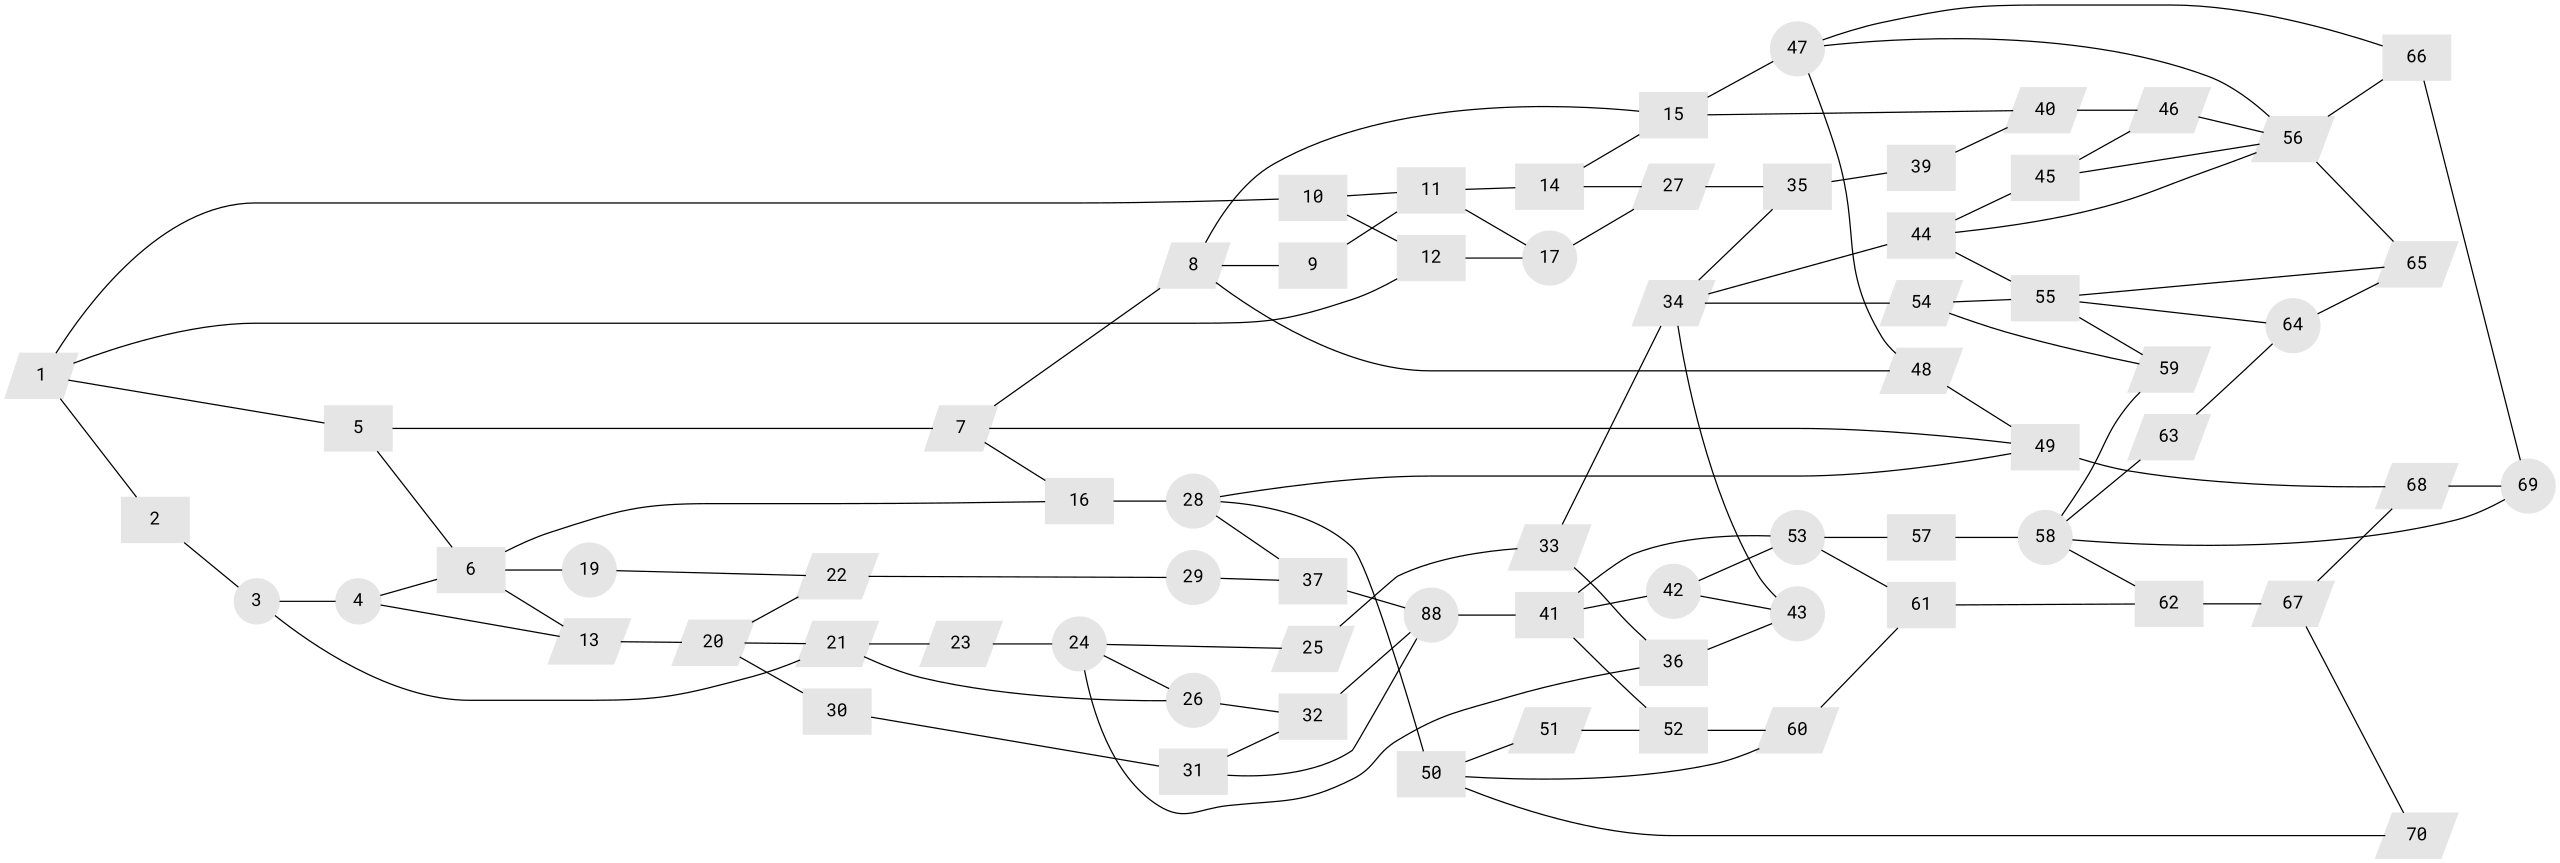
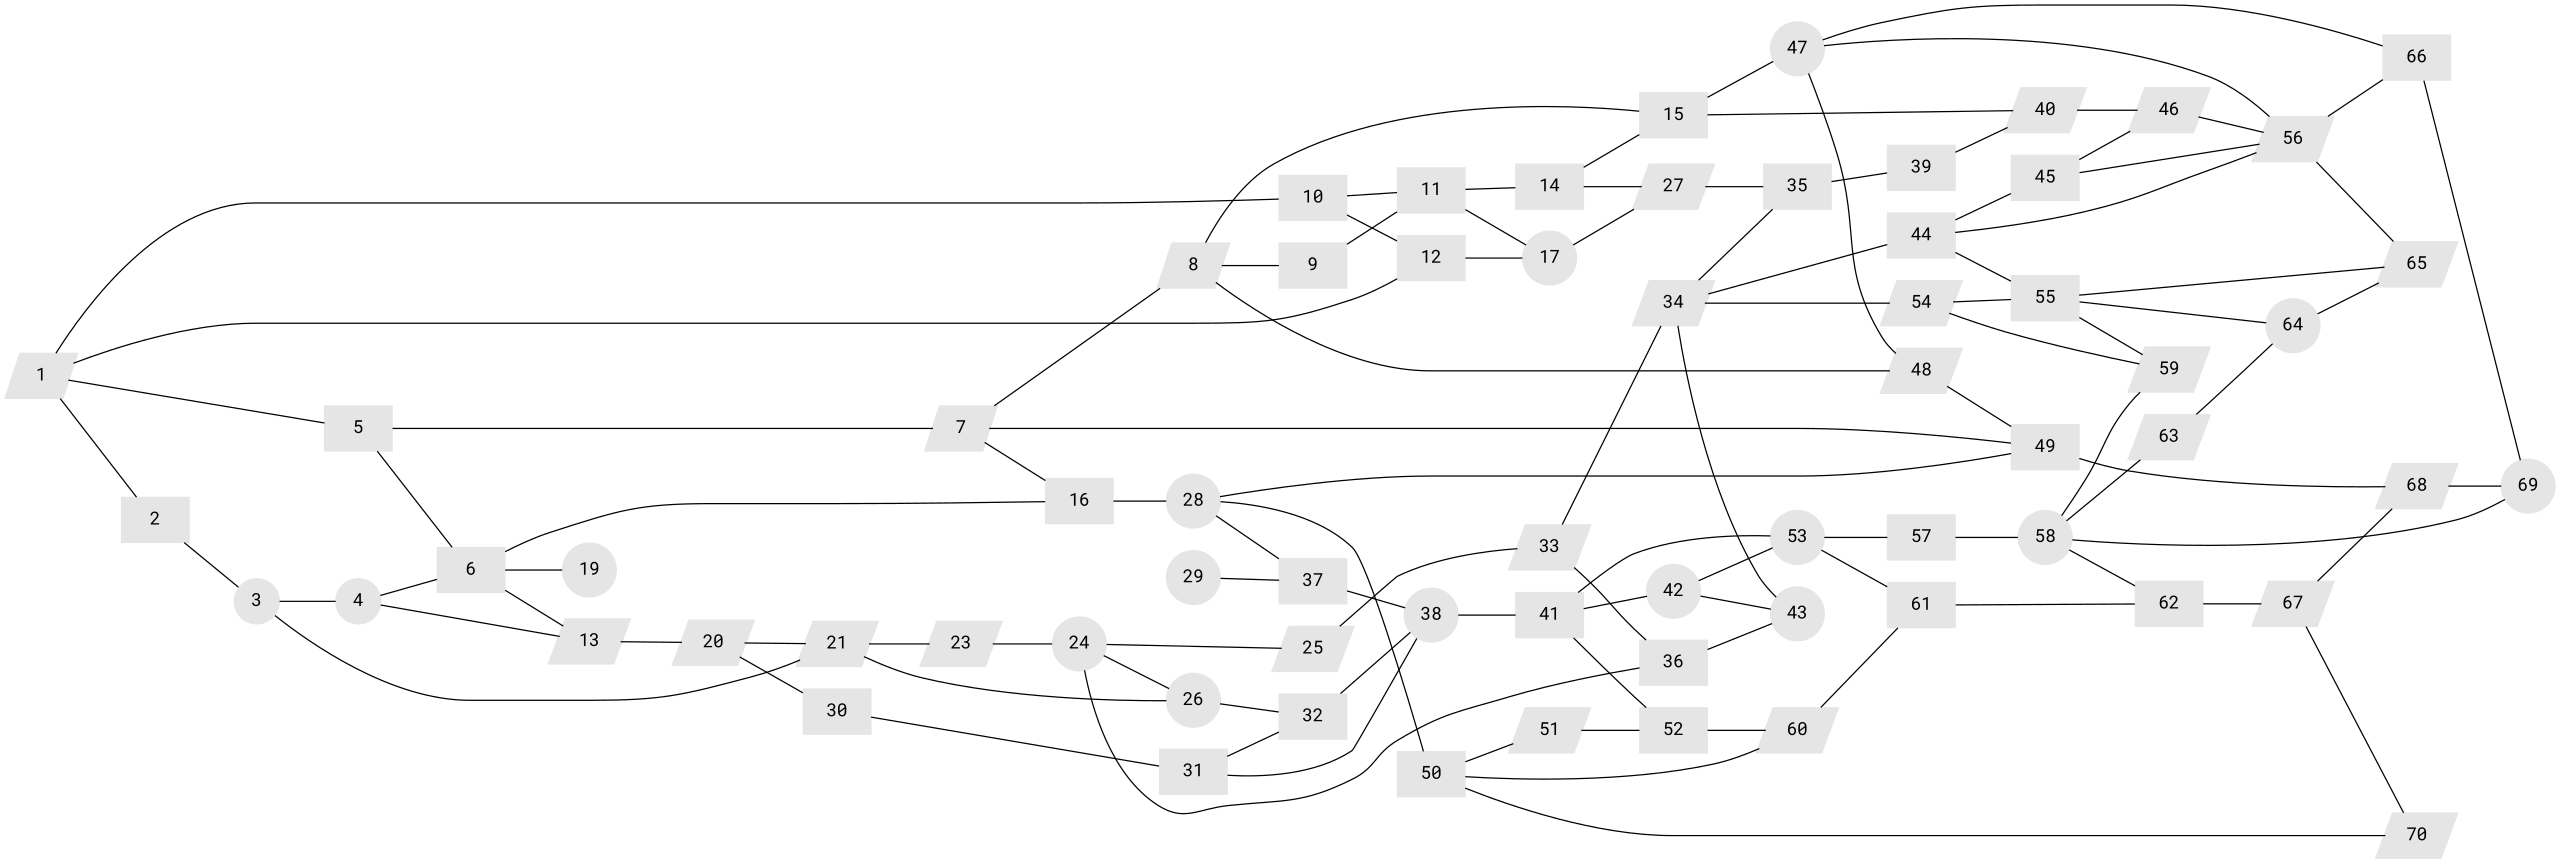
(837, 576) -> none
(1431, 615) -> (1431, 615)
